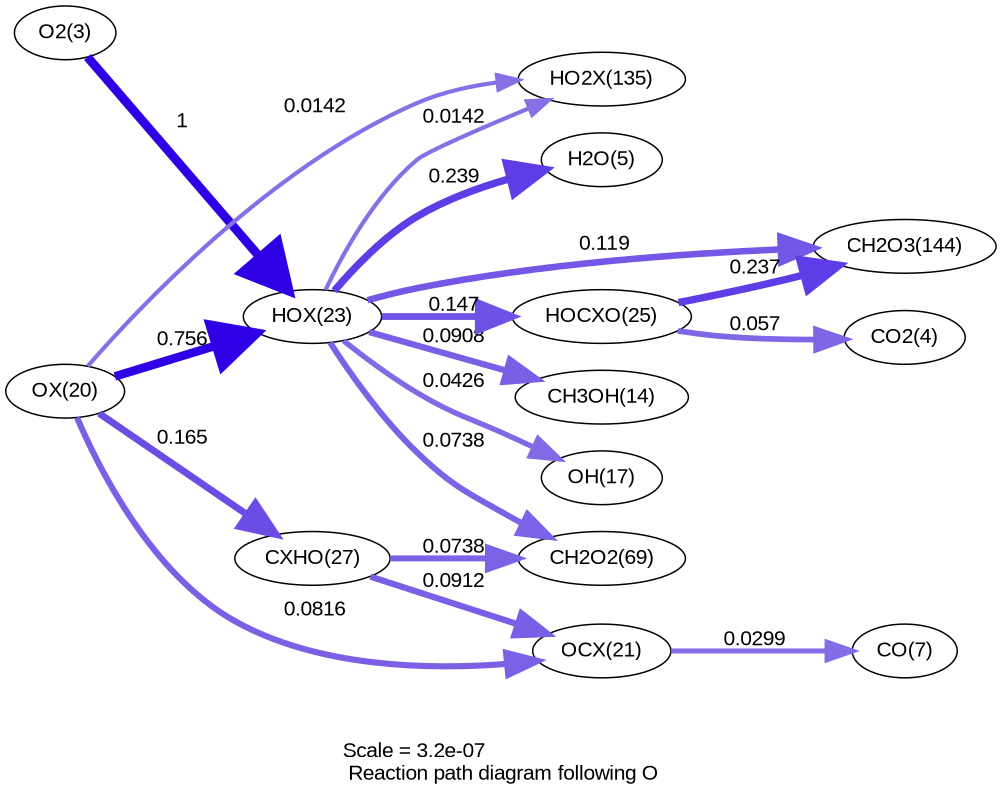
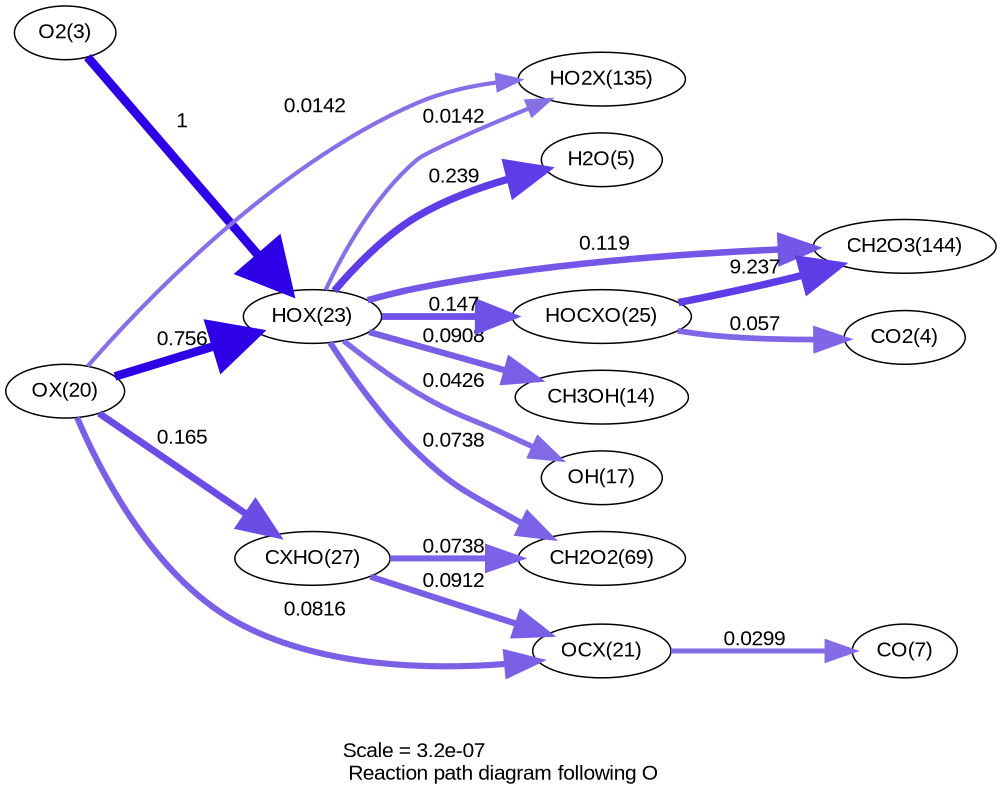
(752, 268) -> (752, 268)
